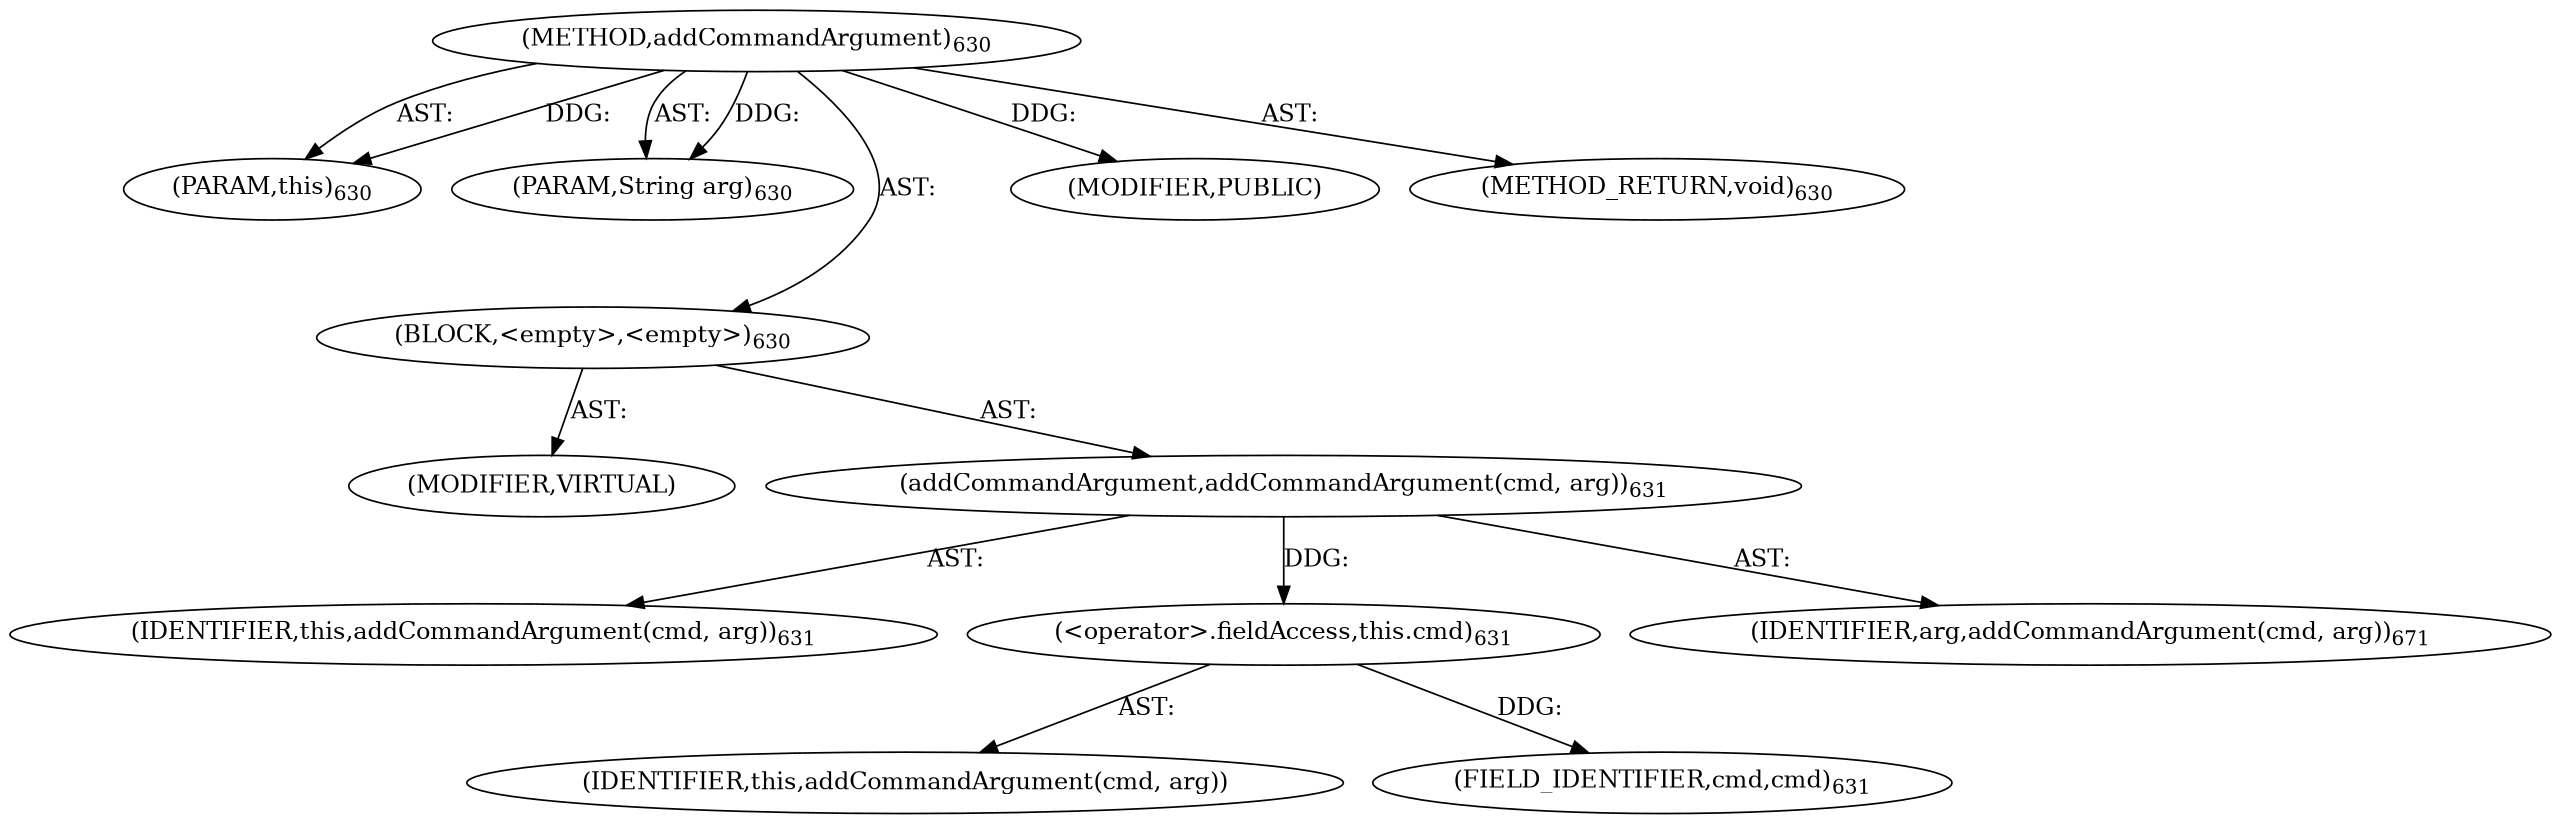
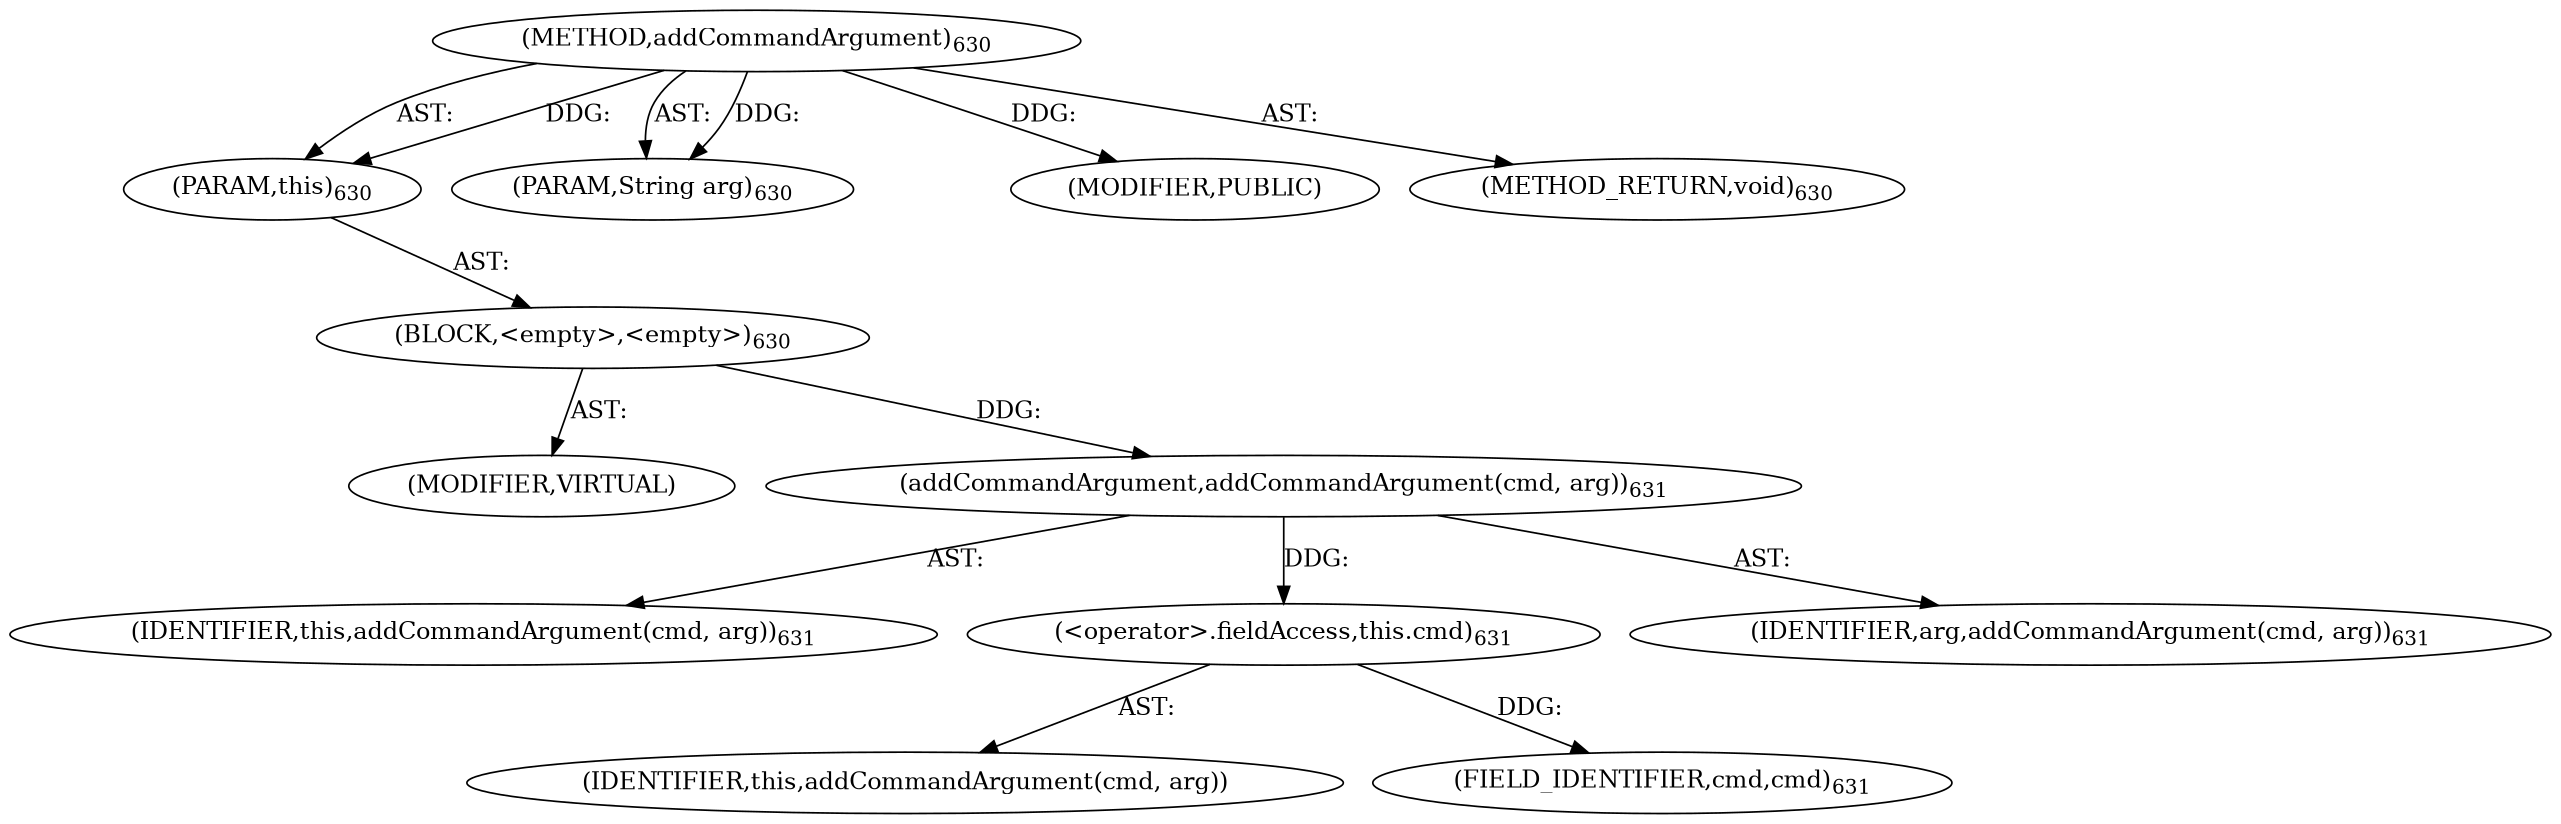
(875, 206) -> (423, 259)
(1013, 412) -> (1013, 412)
(2411, 632) -> (2411, 632)
